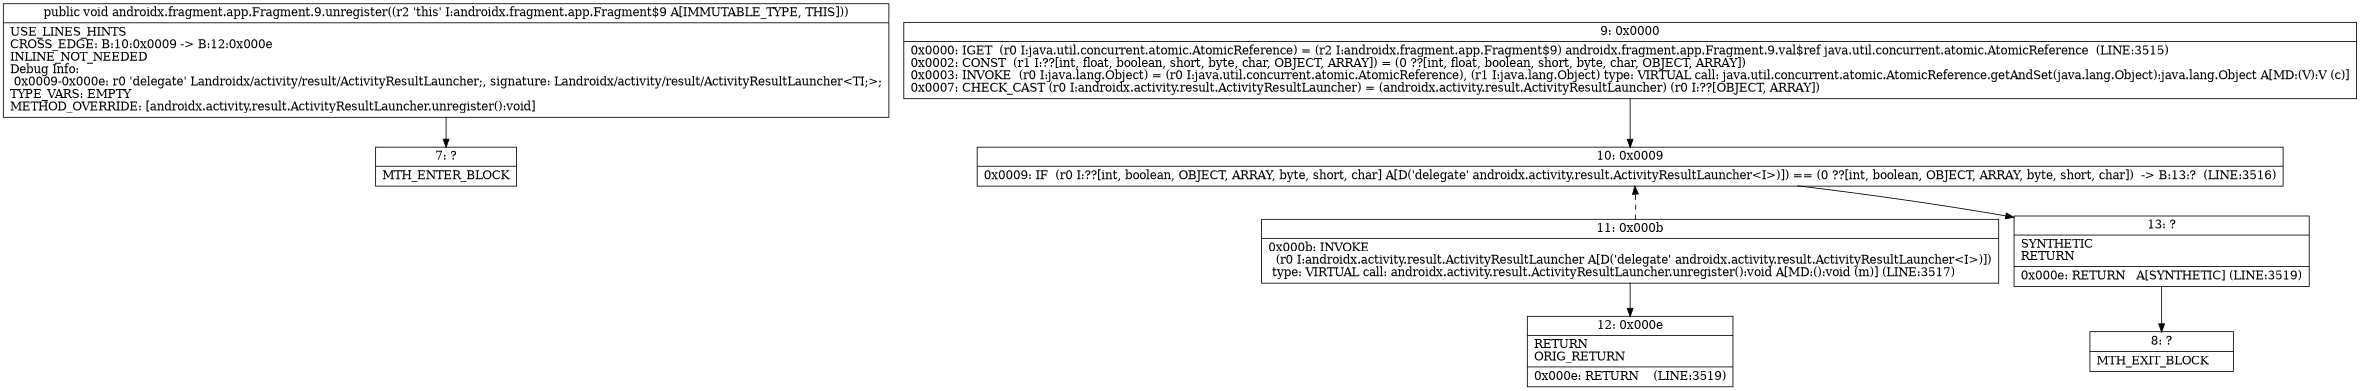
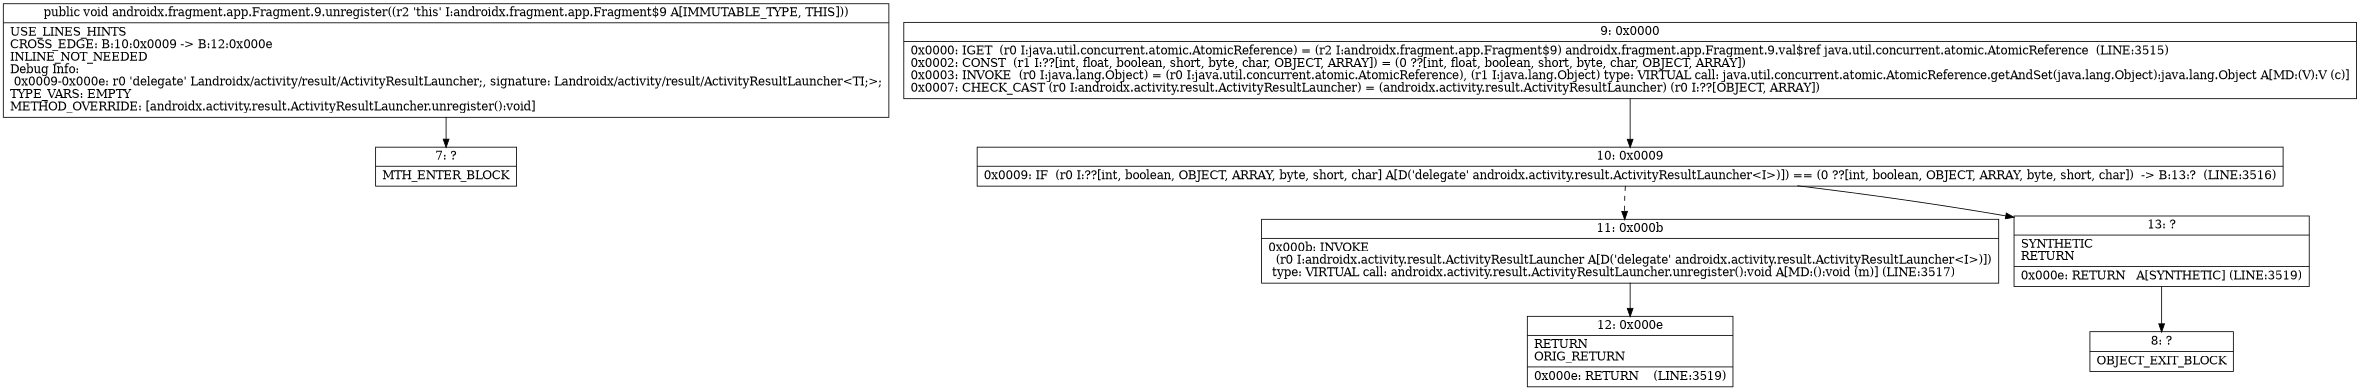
(1636, 207) -> (1625, 199)
(2153, 361) -> (2162, 361)
